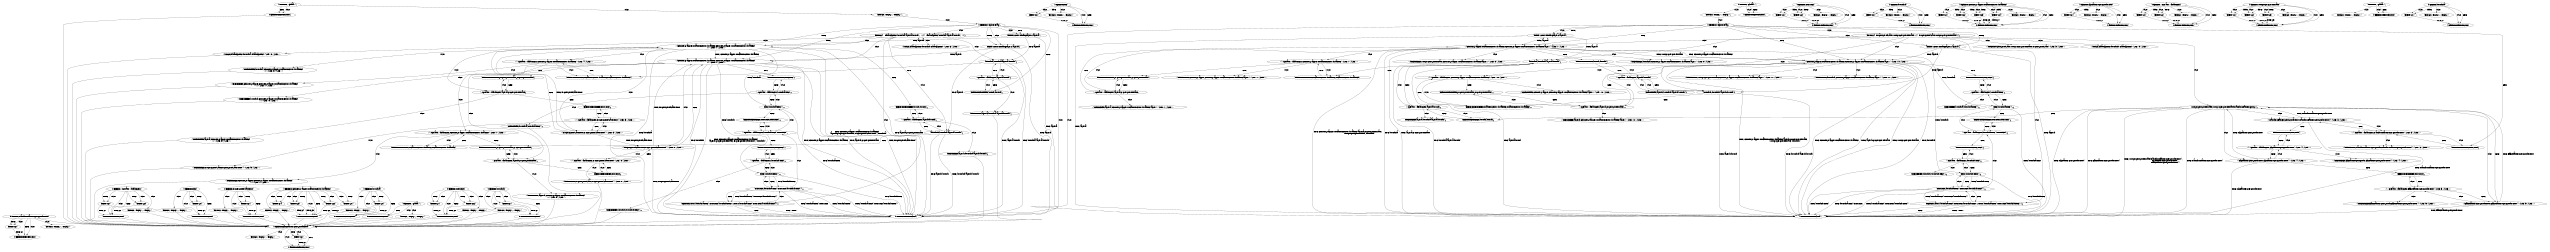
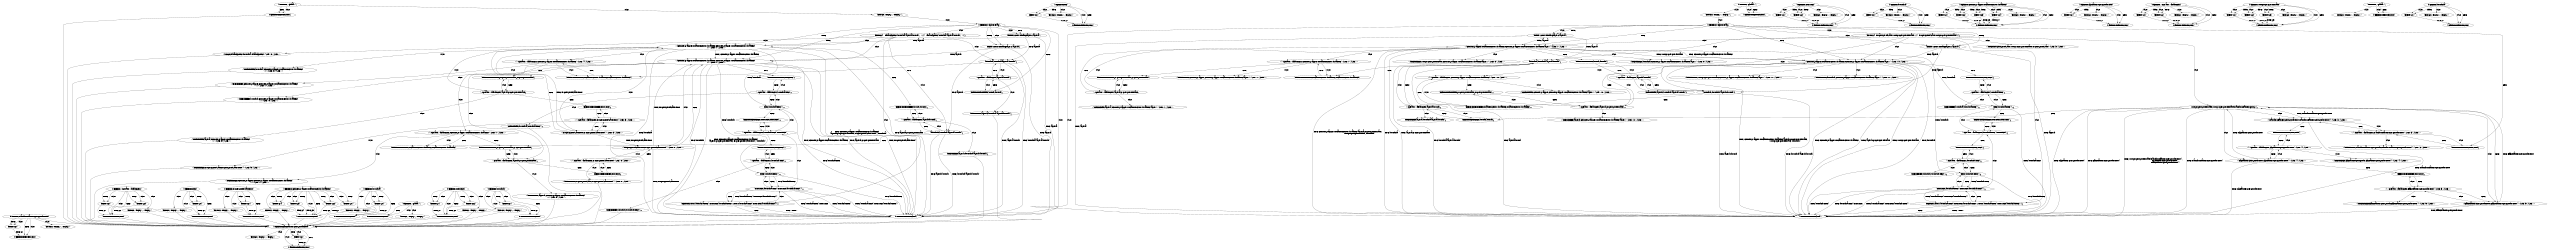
(931, 47) -> none
(2119, 47) -> none
